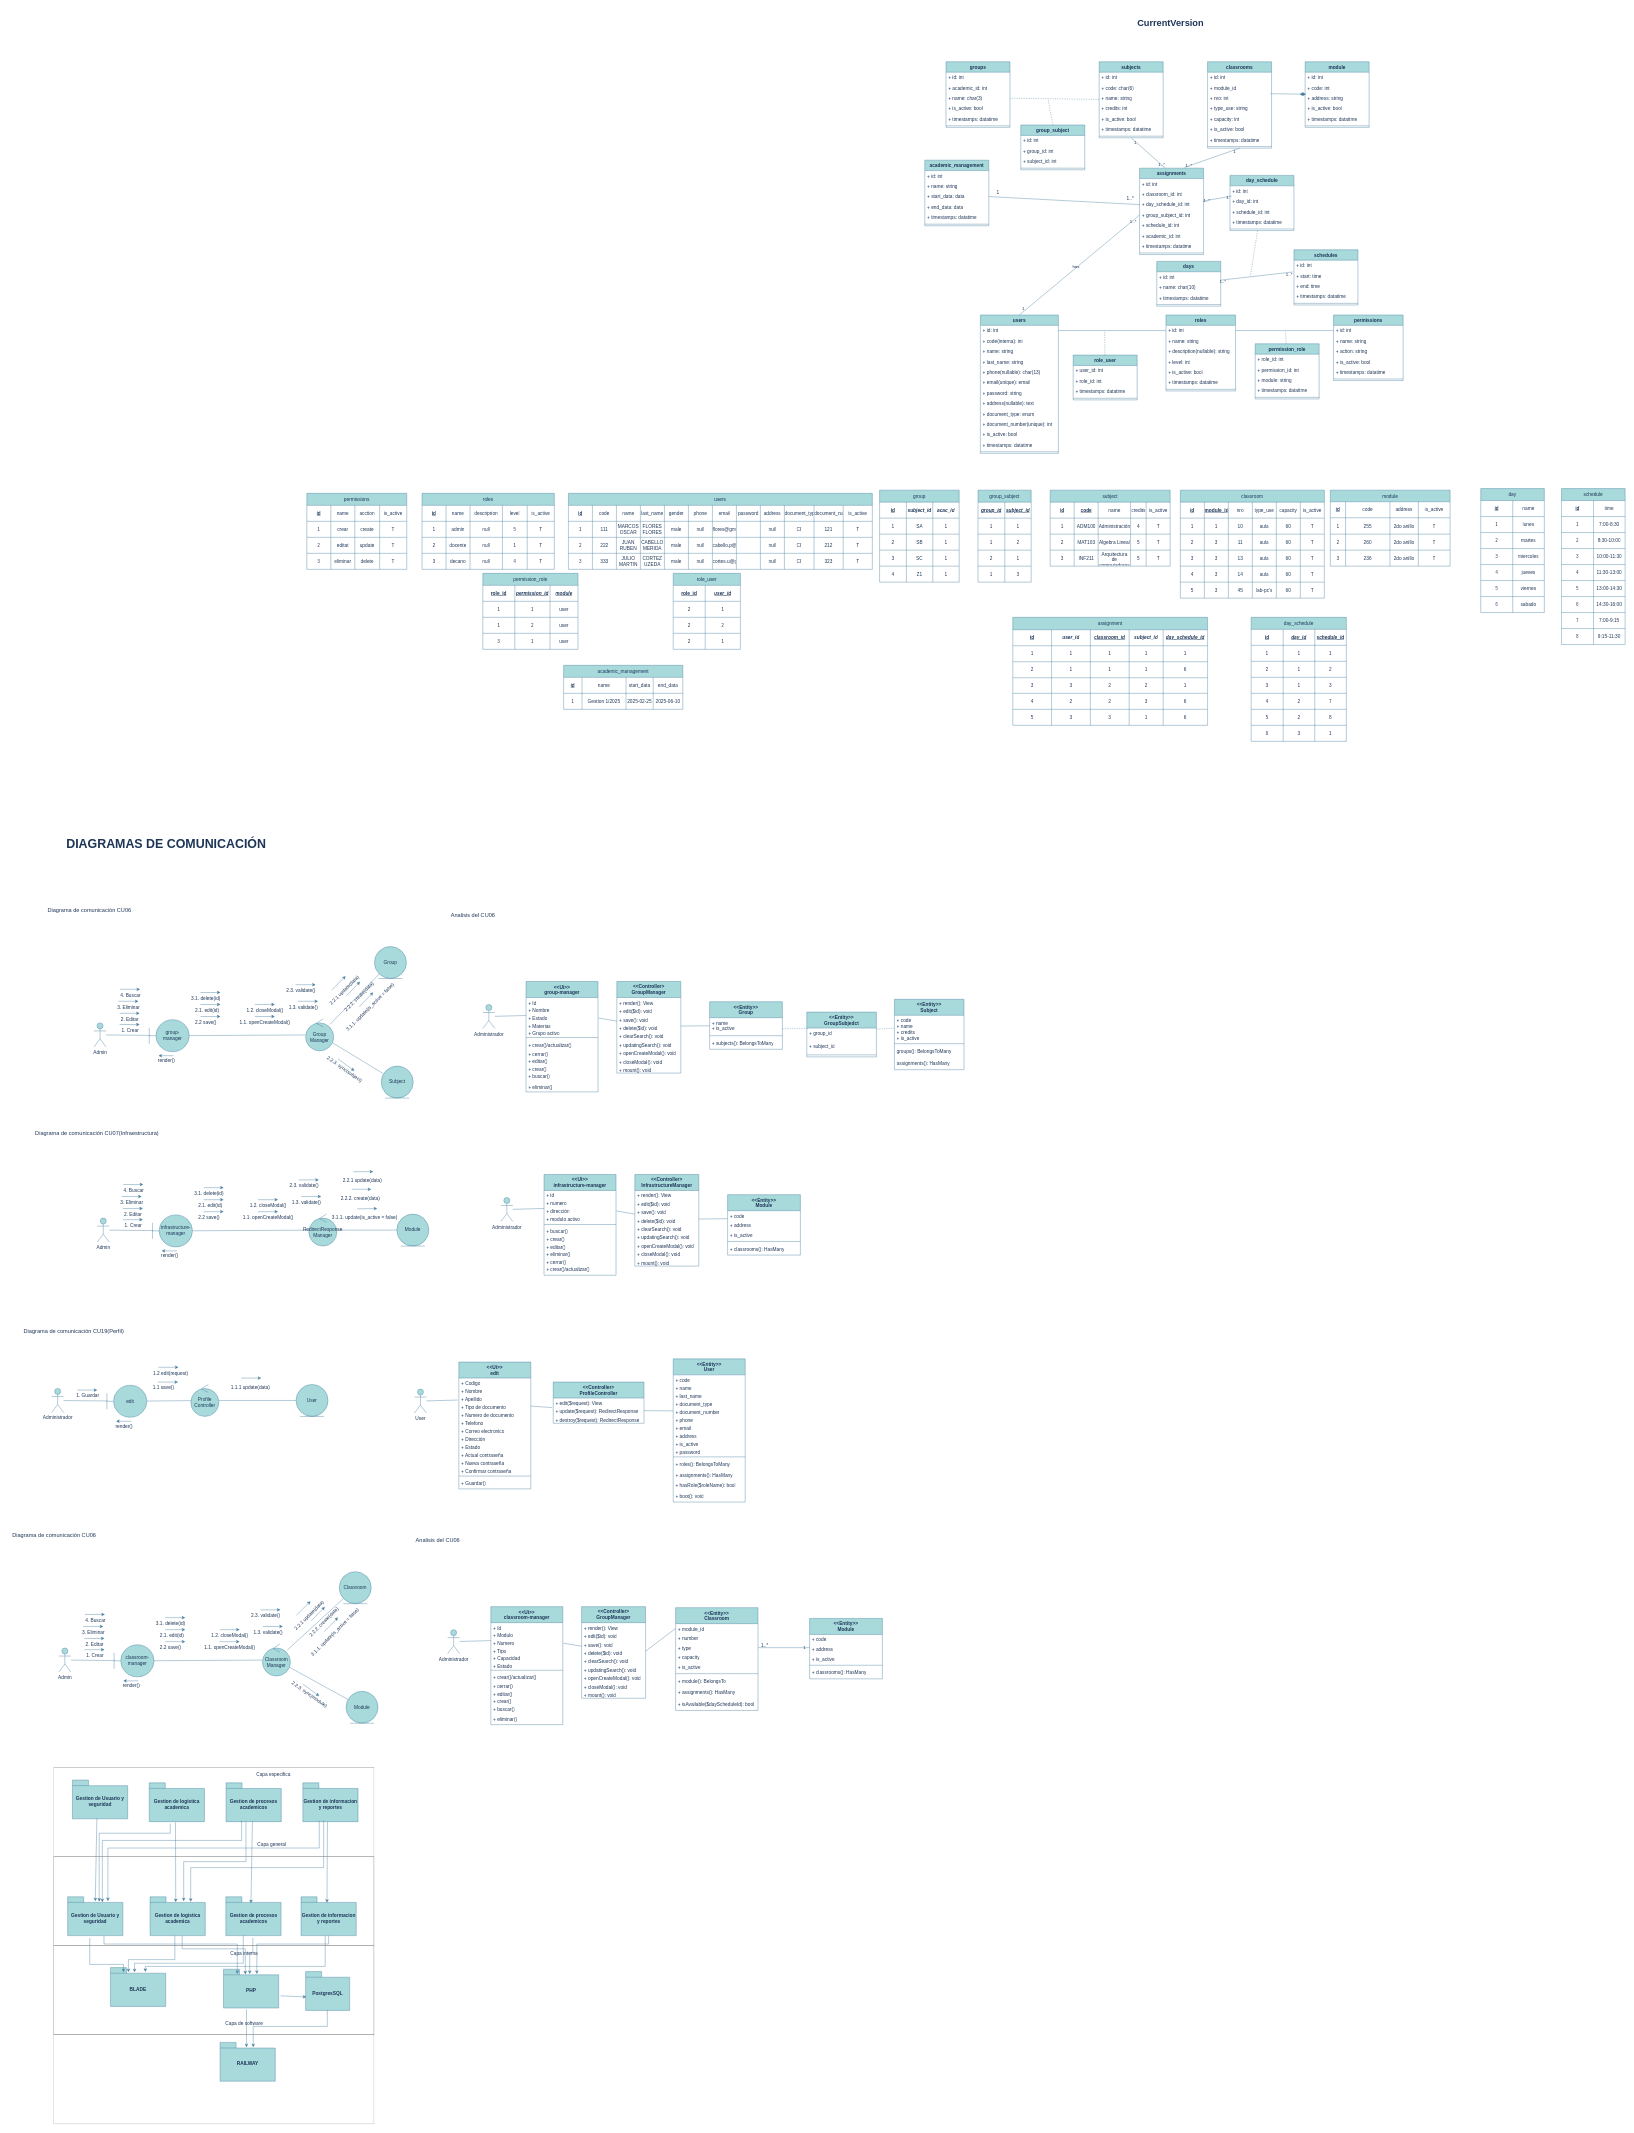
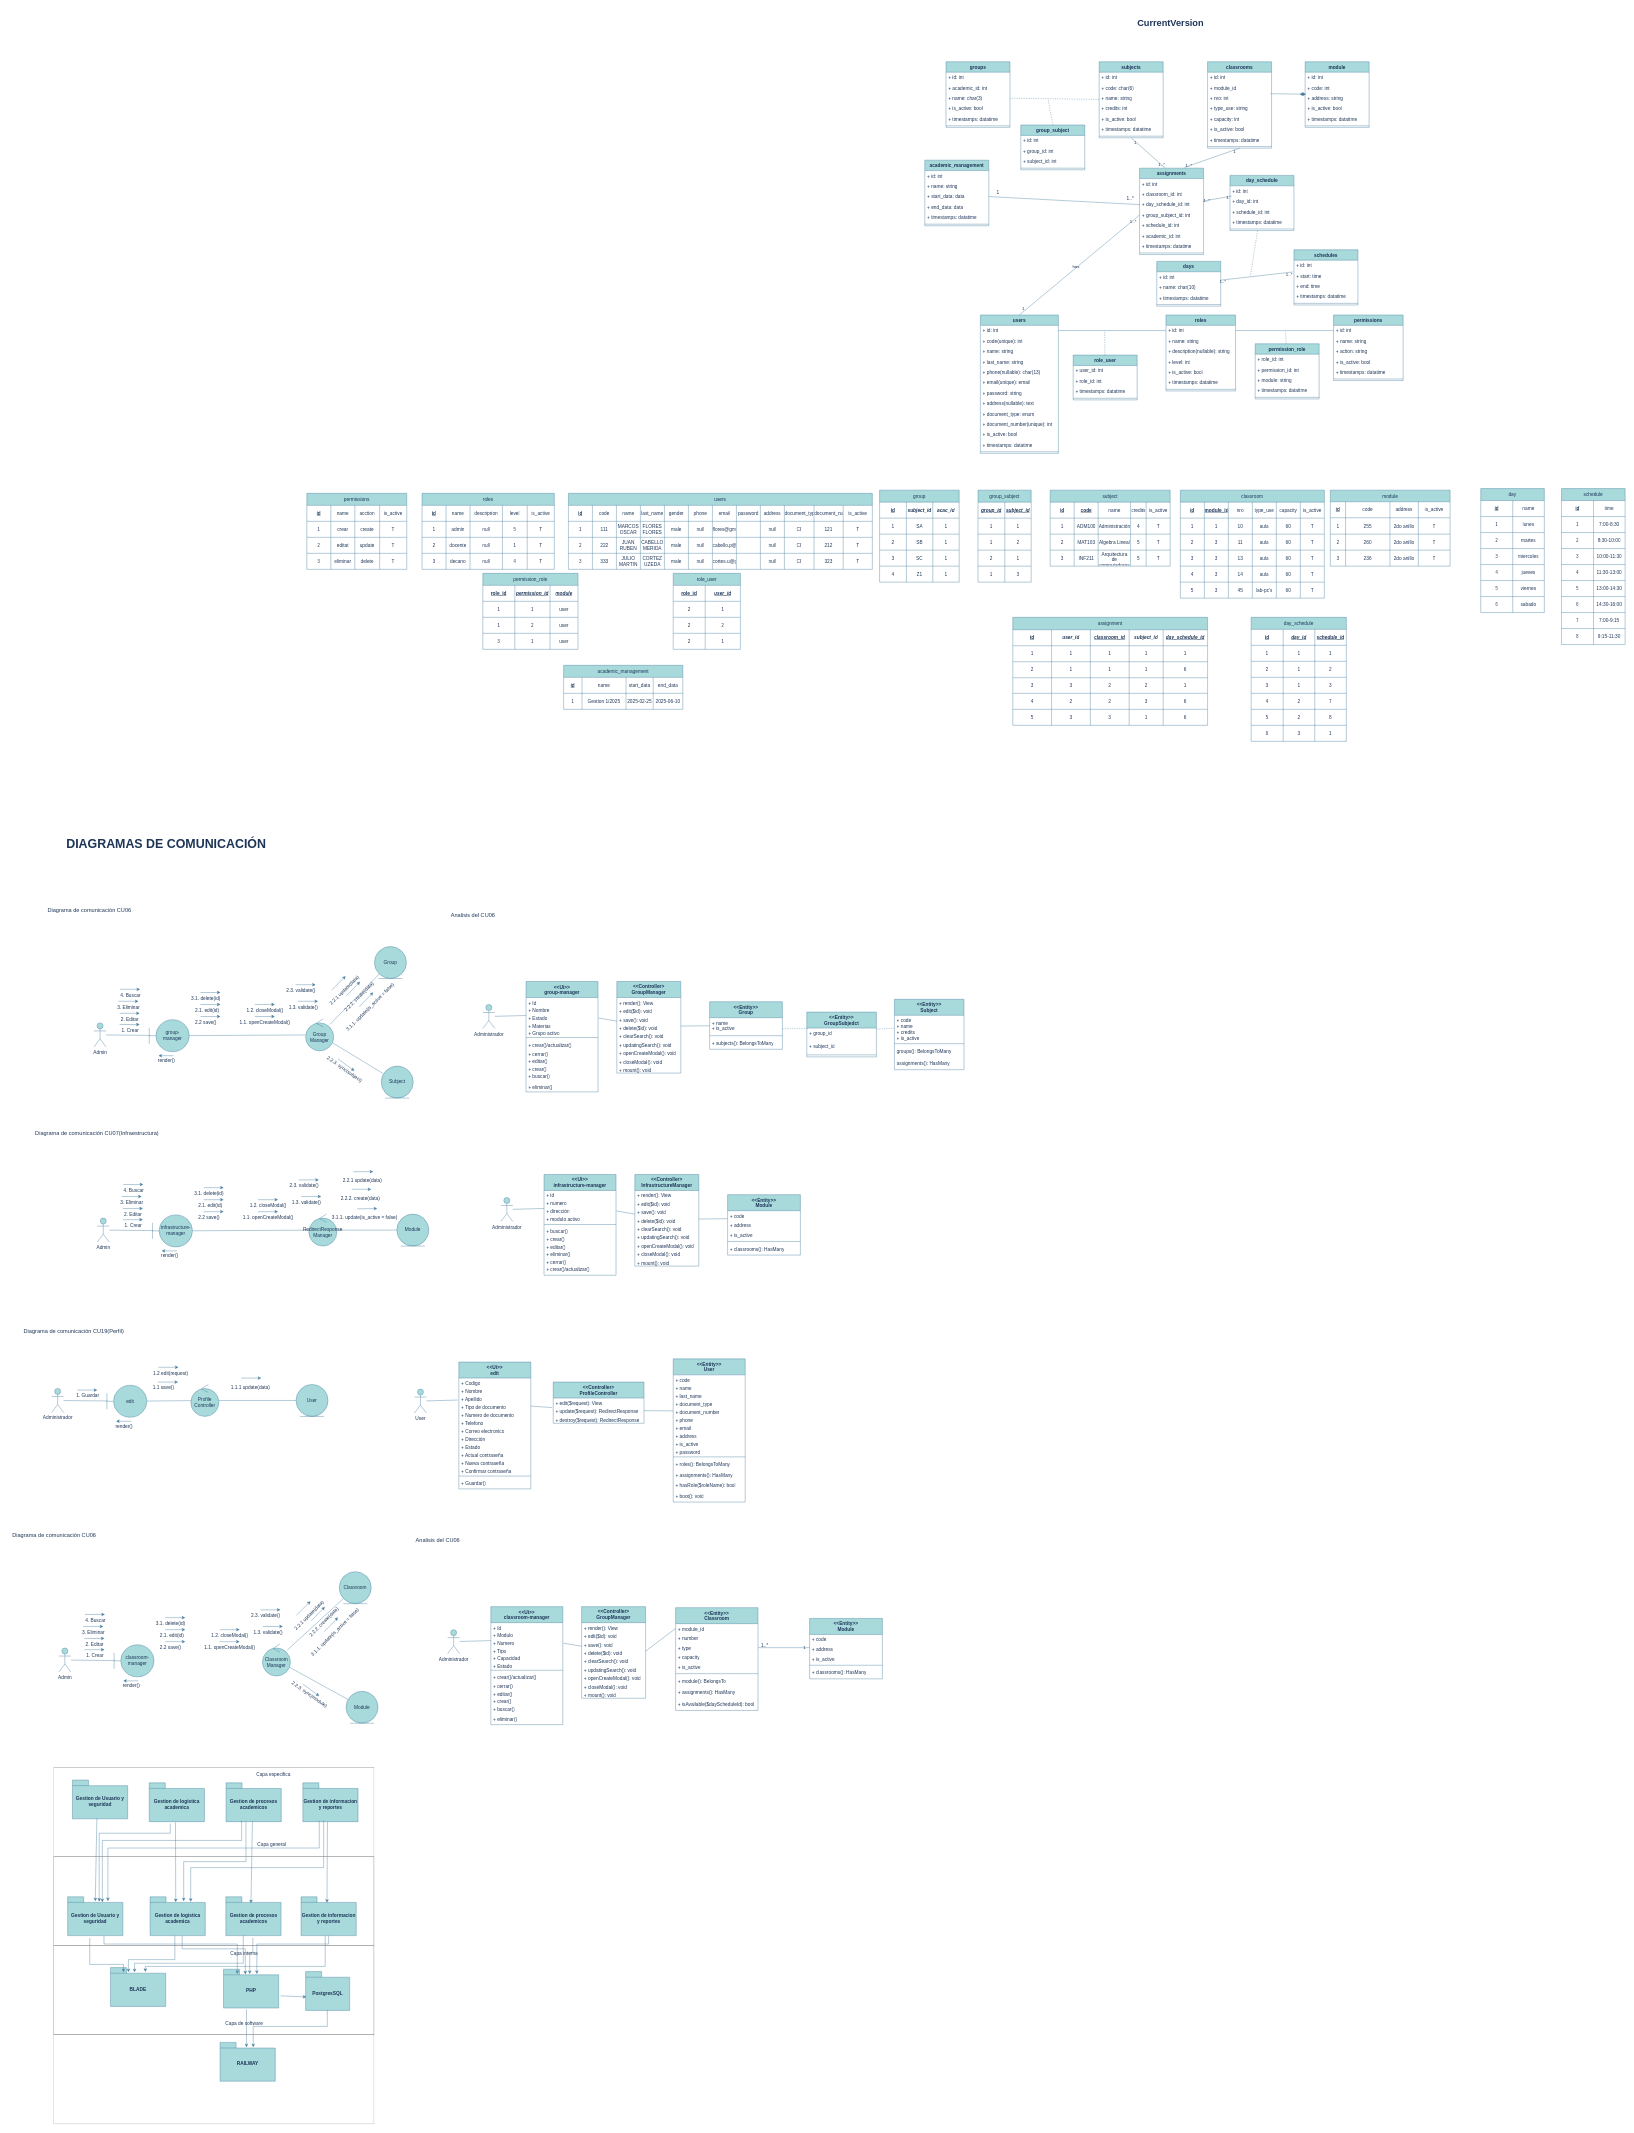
(1006, 341) -> (1005, 341)
(208, 1661) -> none
